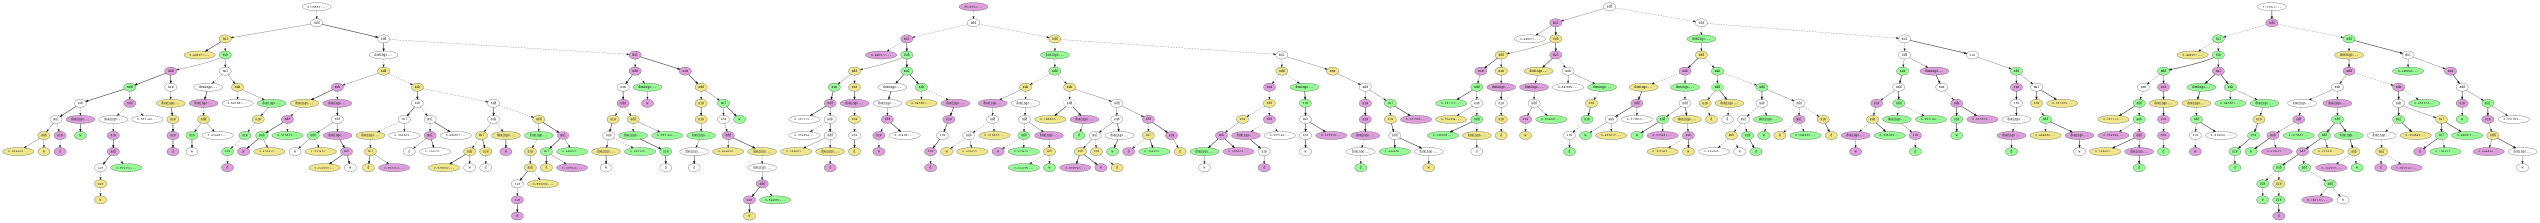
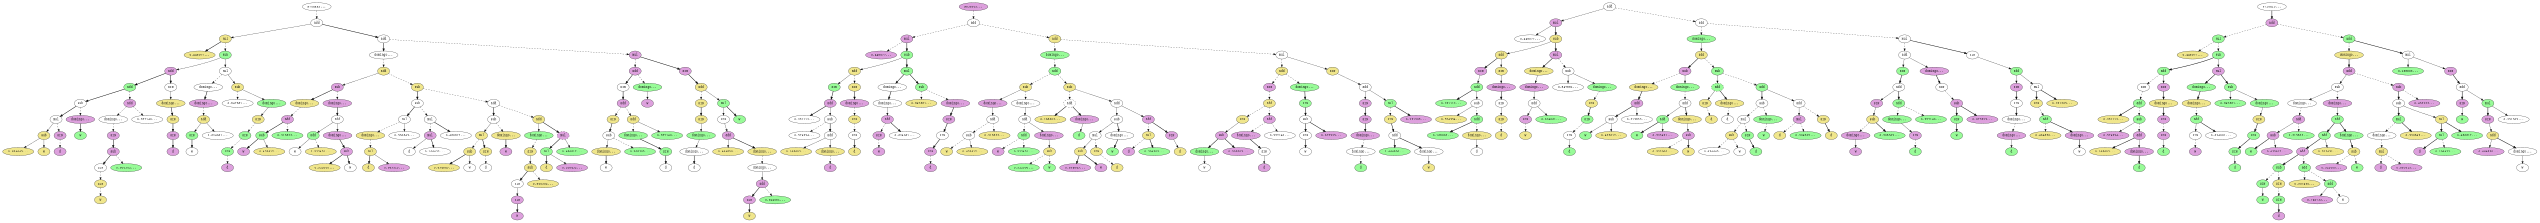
(2424, 103) -> (2424, 103)
none -> (2305, 184)
